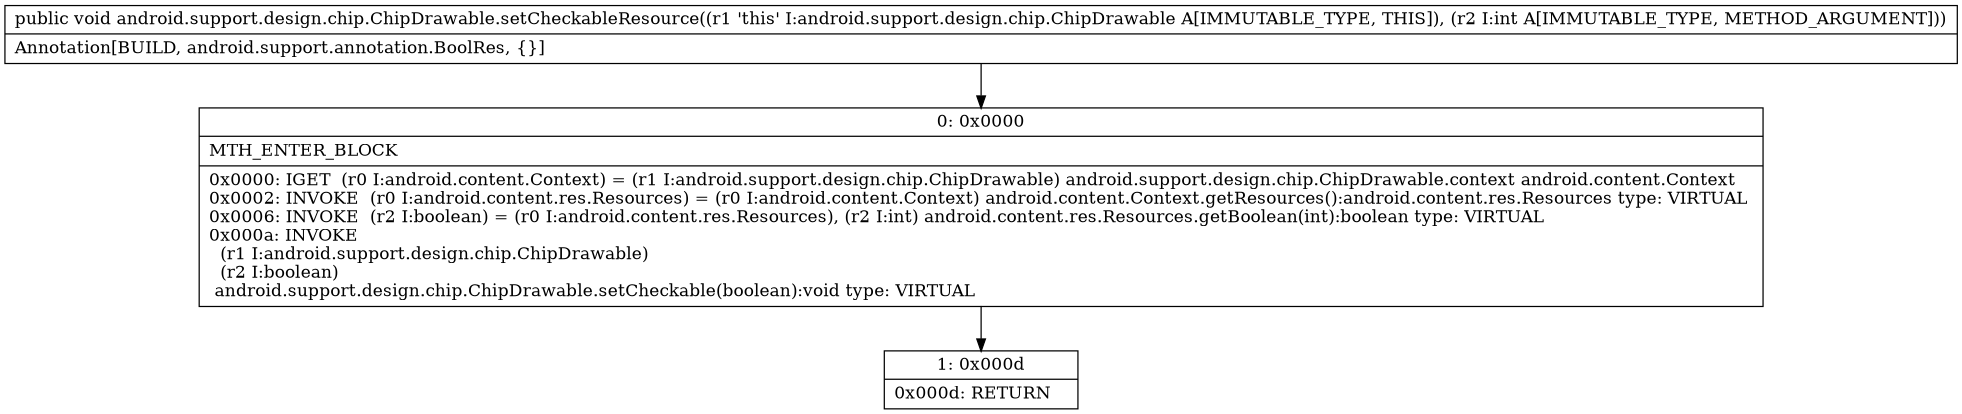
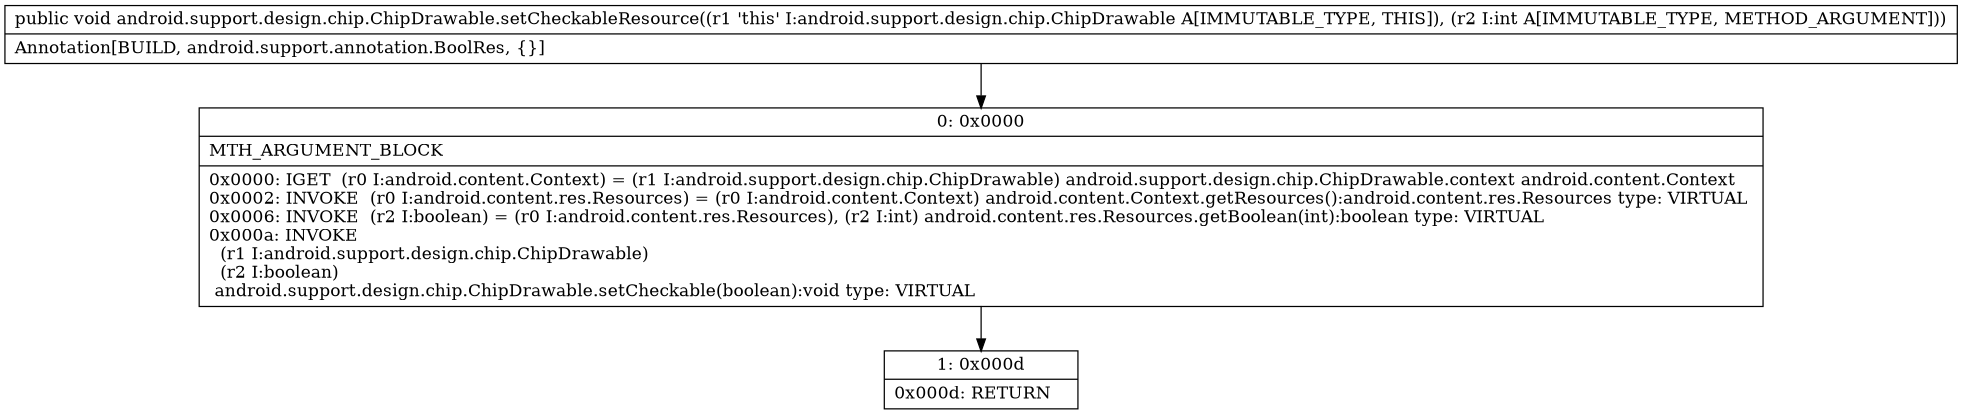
(304, 150) -> (326, 150)
